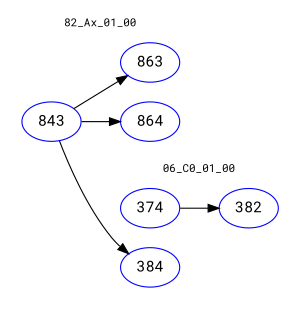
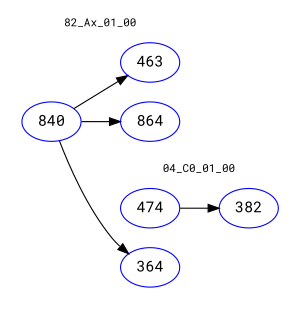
(150, 62) -> (150, 62)
(52, 122) -> (52, 122)
(199, 169) -> (199, 169)
(150, 208) -> (150, 208)
(150, 267) -> (150, 267)
